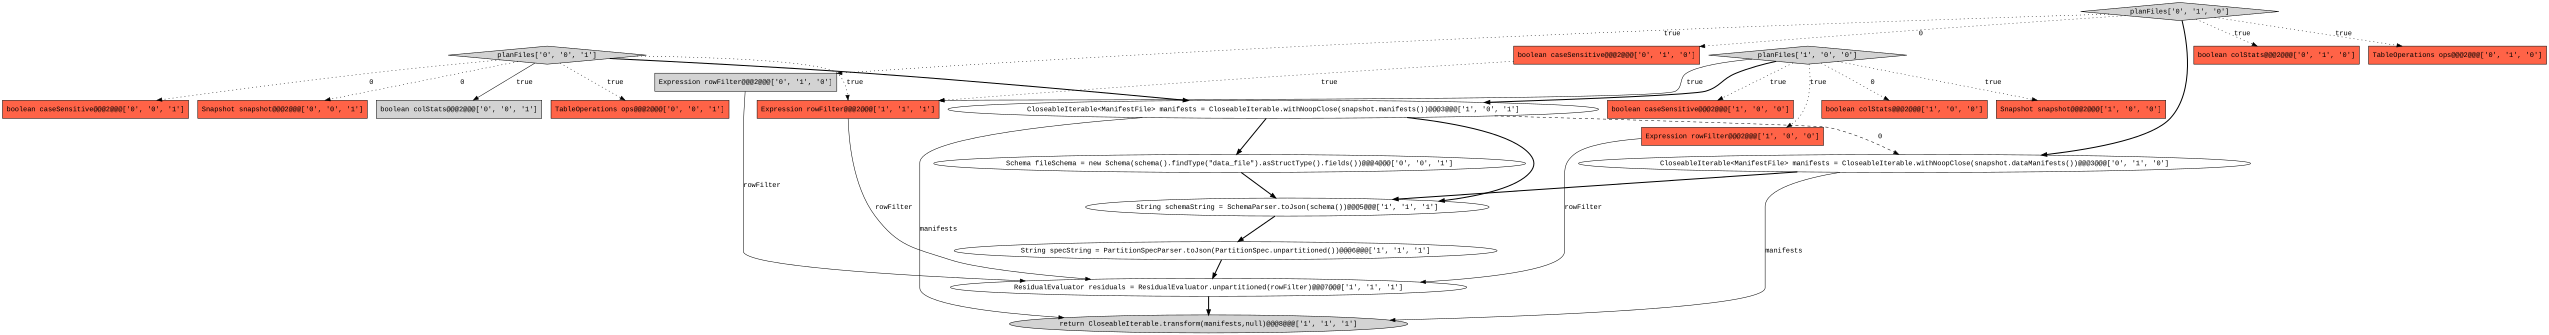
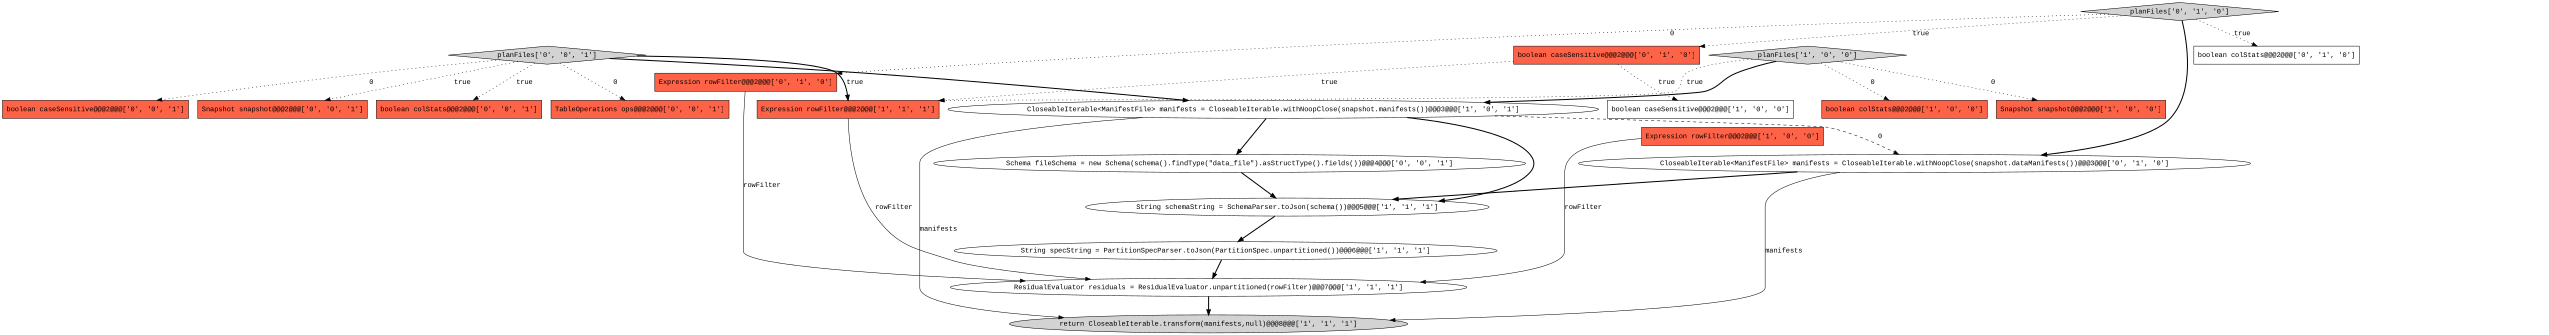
(1672, 33) -> (1672, 33)
(1921, 33) -> (1921, 33)
(2277, 55) -> (2277, 55)
(2458, 55) -> none
(750, 60) -> (750, 60)
(506, 80) -> (506, 80)
(1758, 80) -> (1644, 83)
(463, 82) -> (463, 82)
(615, 82) -> (615, 82)
(746, 82) -> (746, 82)
(1993, 82) -> (1993, 82)
(1808, 97) -> none
(1355, 99) -> (1355, 99)
(459, 109) -> (459, 109)
(1700, 109) -> (1700, 109)
